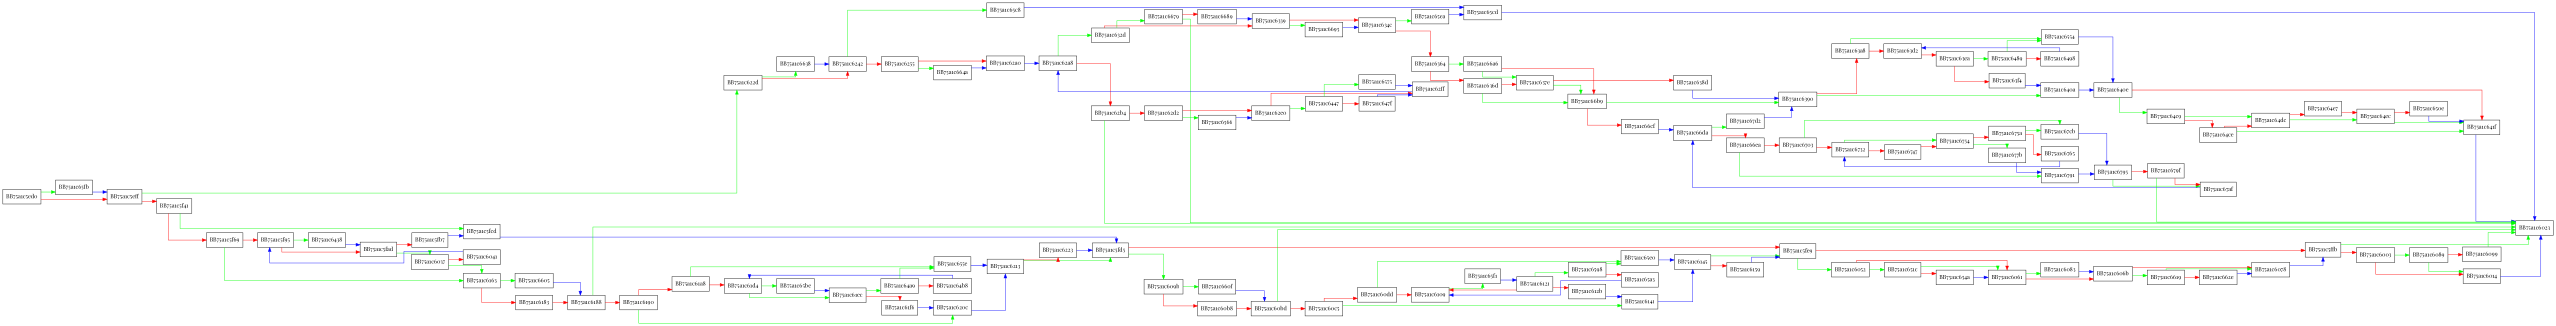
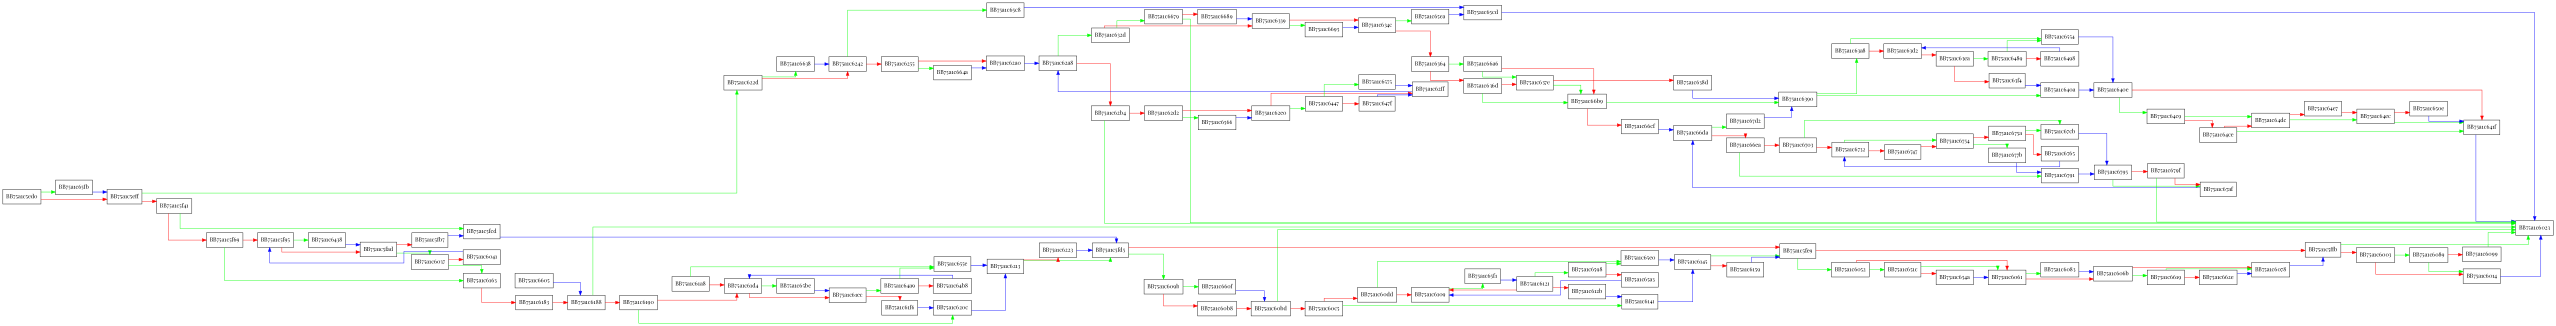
(1857, 93) -> (1857, 93)
(506, 281) -> none
(651, 290) -> (699, 300)
(785, 298) -> (785, 298)
